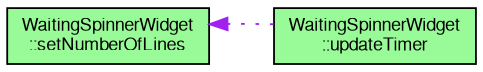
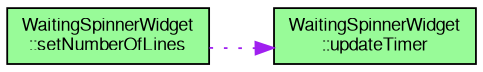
(251, 24) -> (232, 48)
